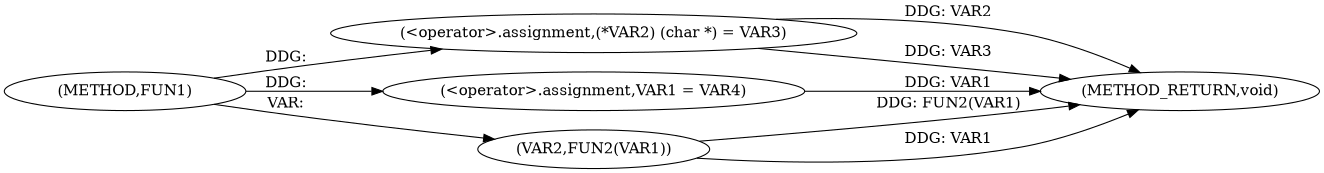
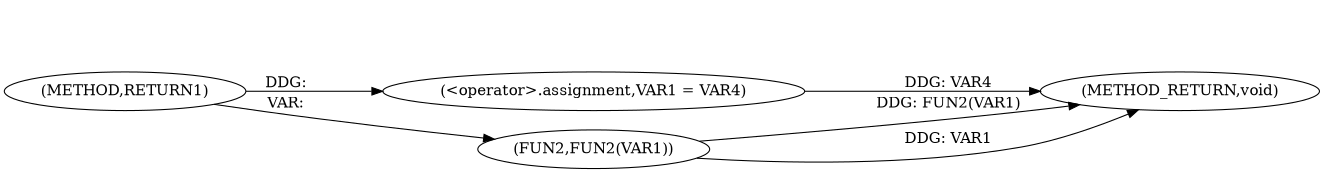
(594, 33) -> none
(949, 83) -> (949, 83)
(125, 91) -> (125, 91)
(594, 149) -> (594, 149)
